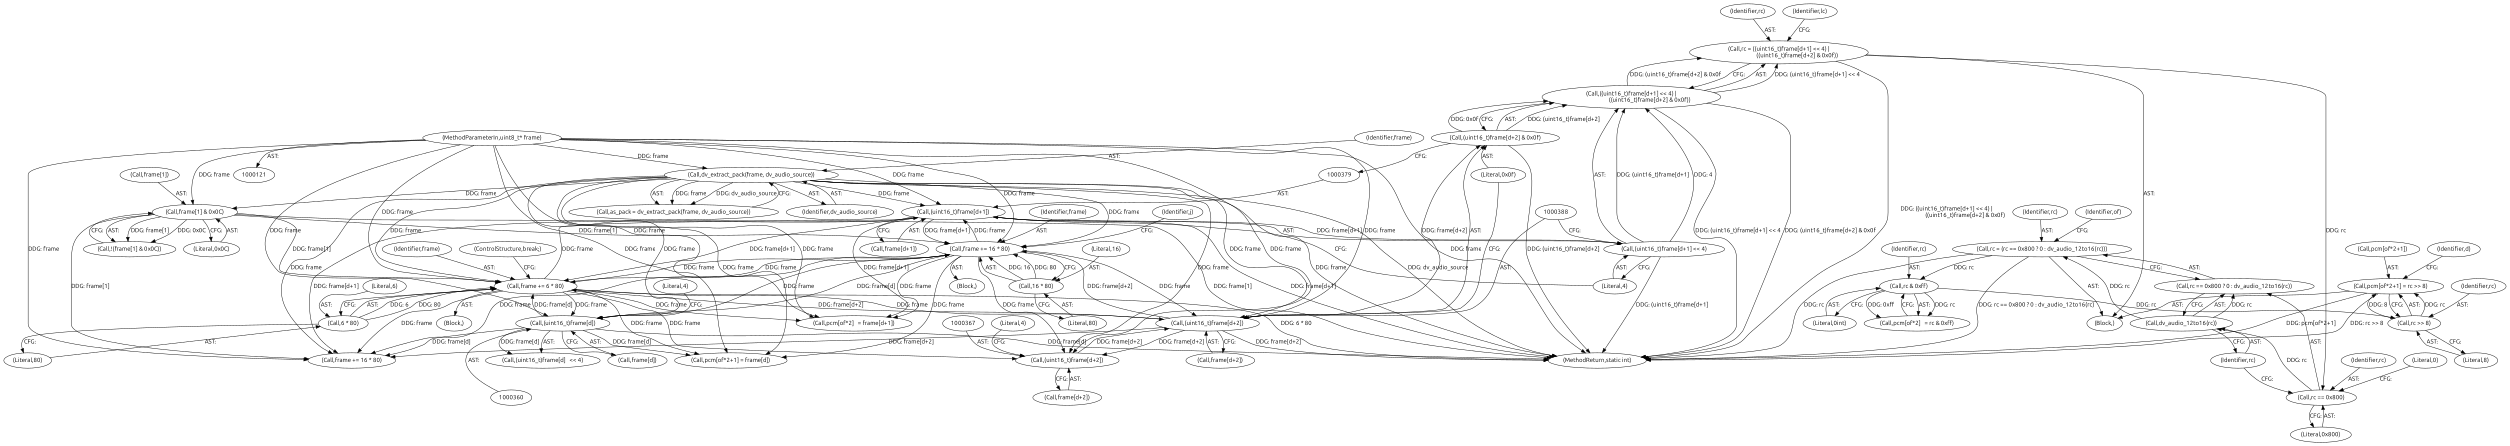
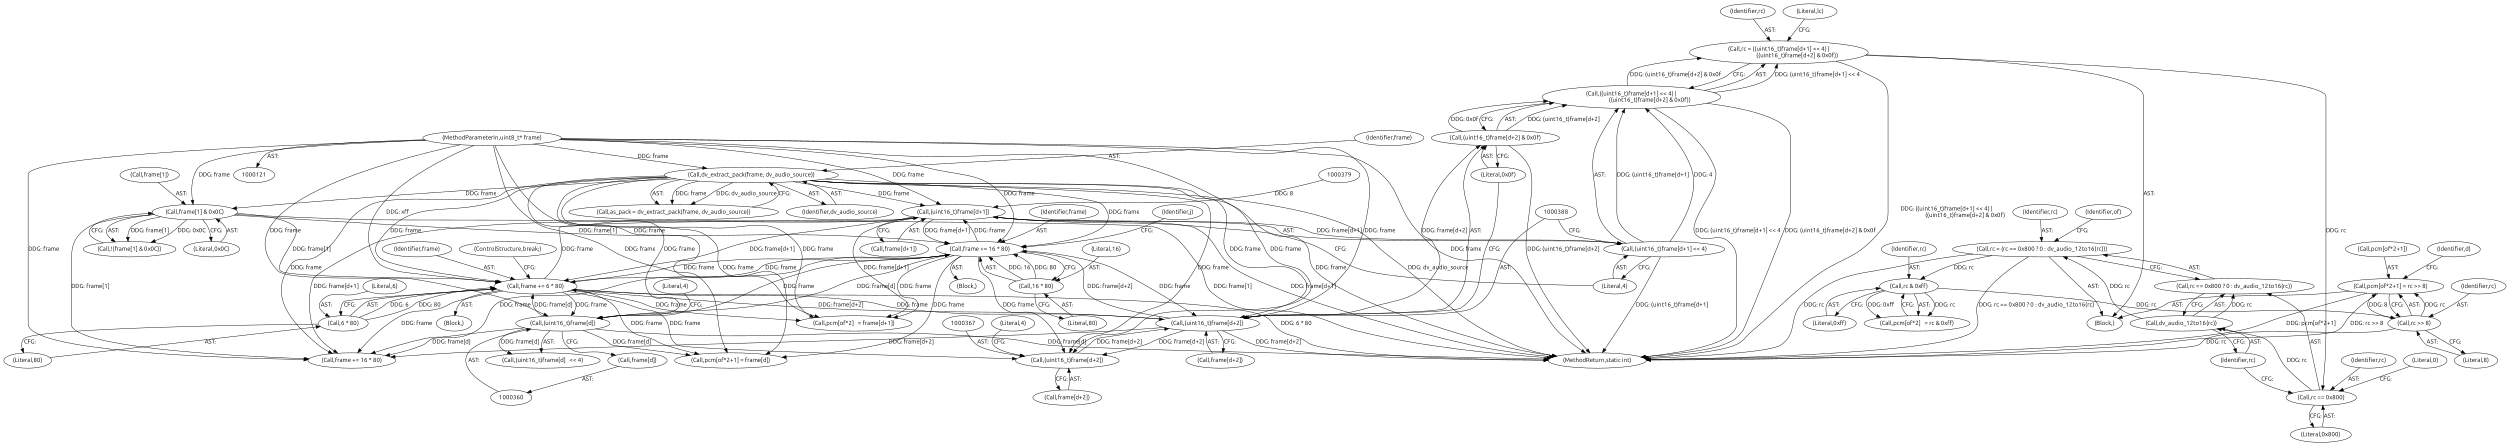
(1810, 12) -> (1810, 12)
(1407, 159) -> (1497, 154)
(1284, 194) -> (1284, 194)
(398, 212) -> (398, 212)
(1830, 323) -> (1830, 323)
(589, 345) -> (575, 379)
none -> (2043, 354)
